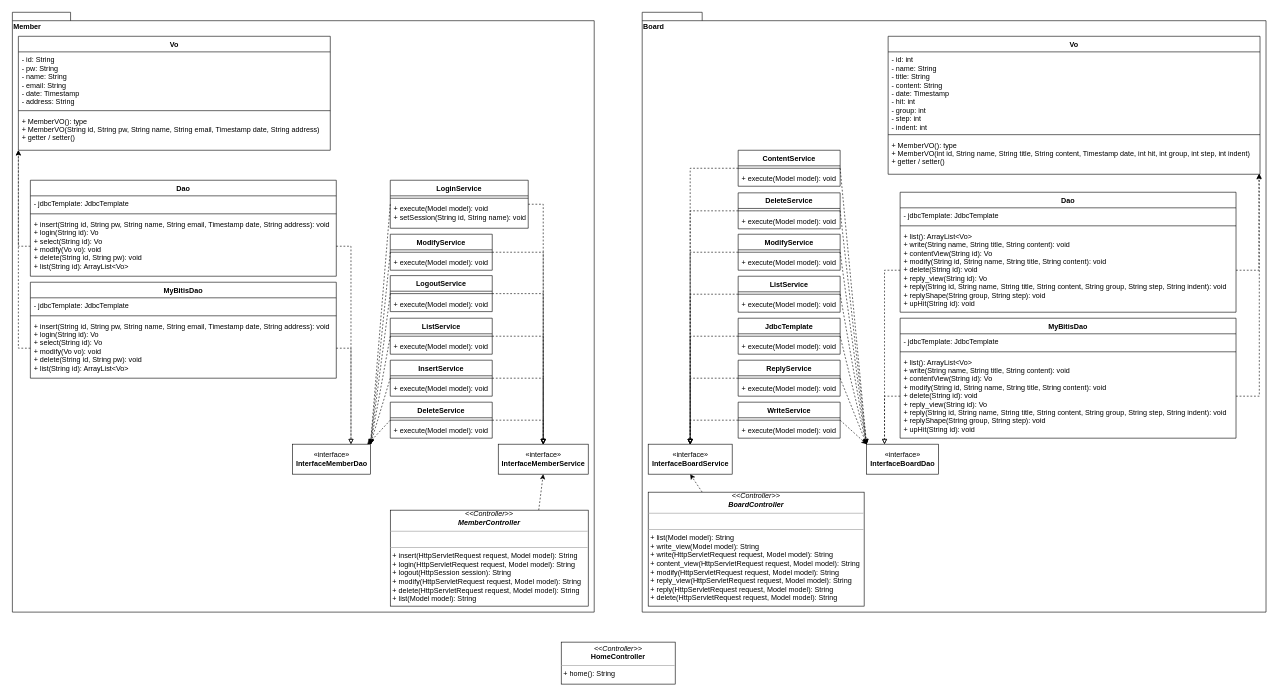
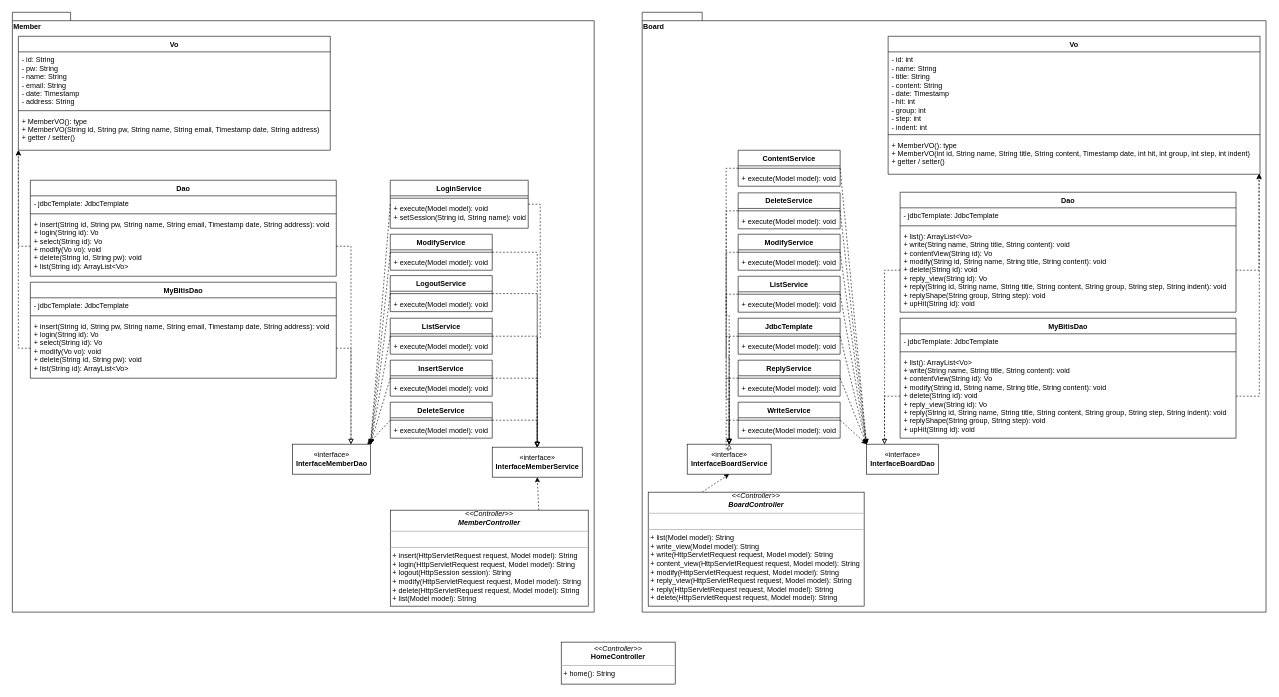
(543, 459) -> (537, 462)
(690, 459) -> (729, 459)
